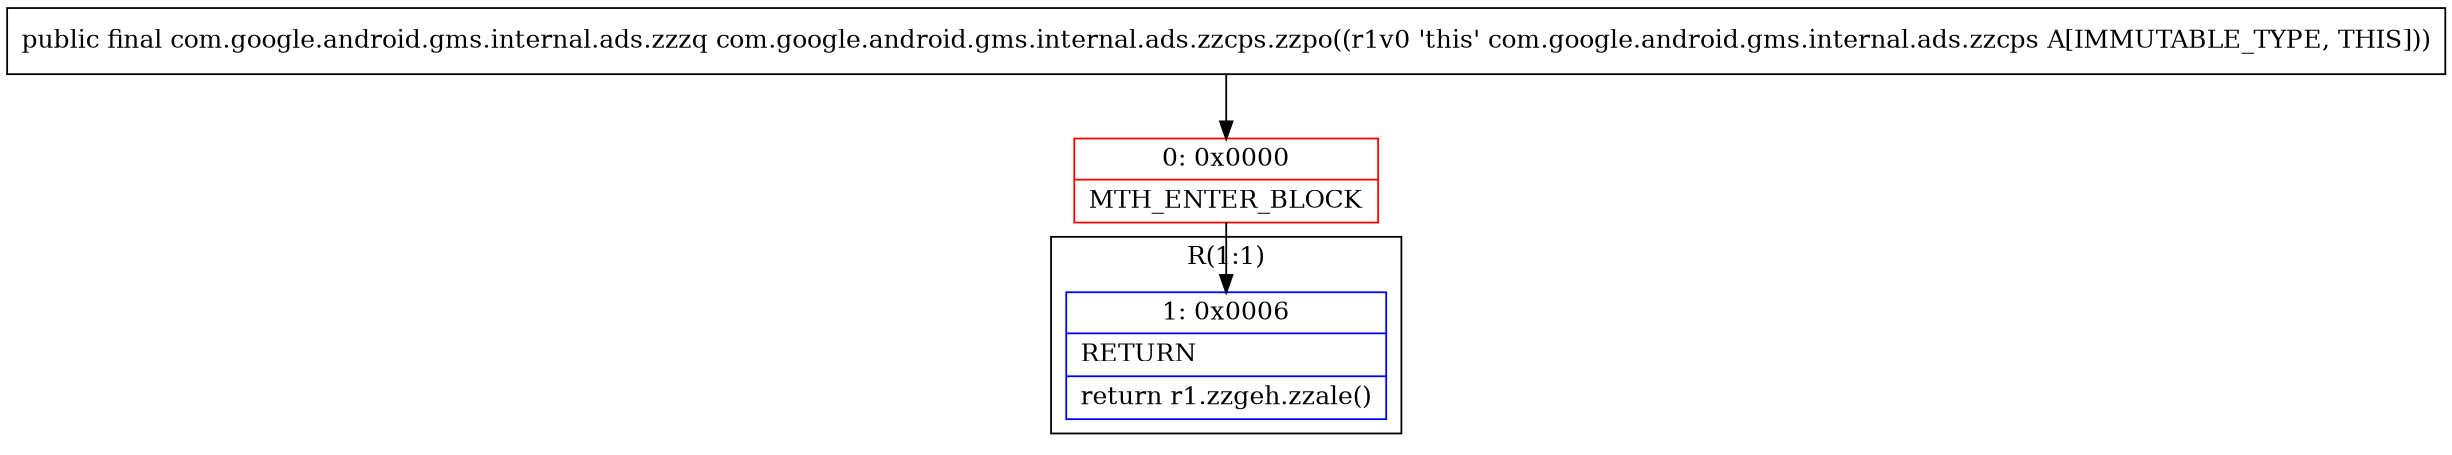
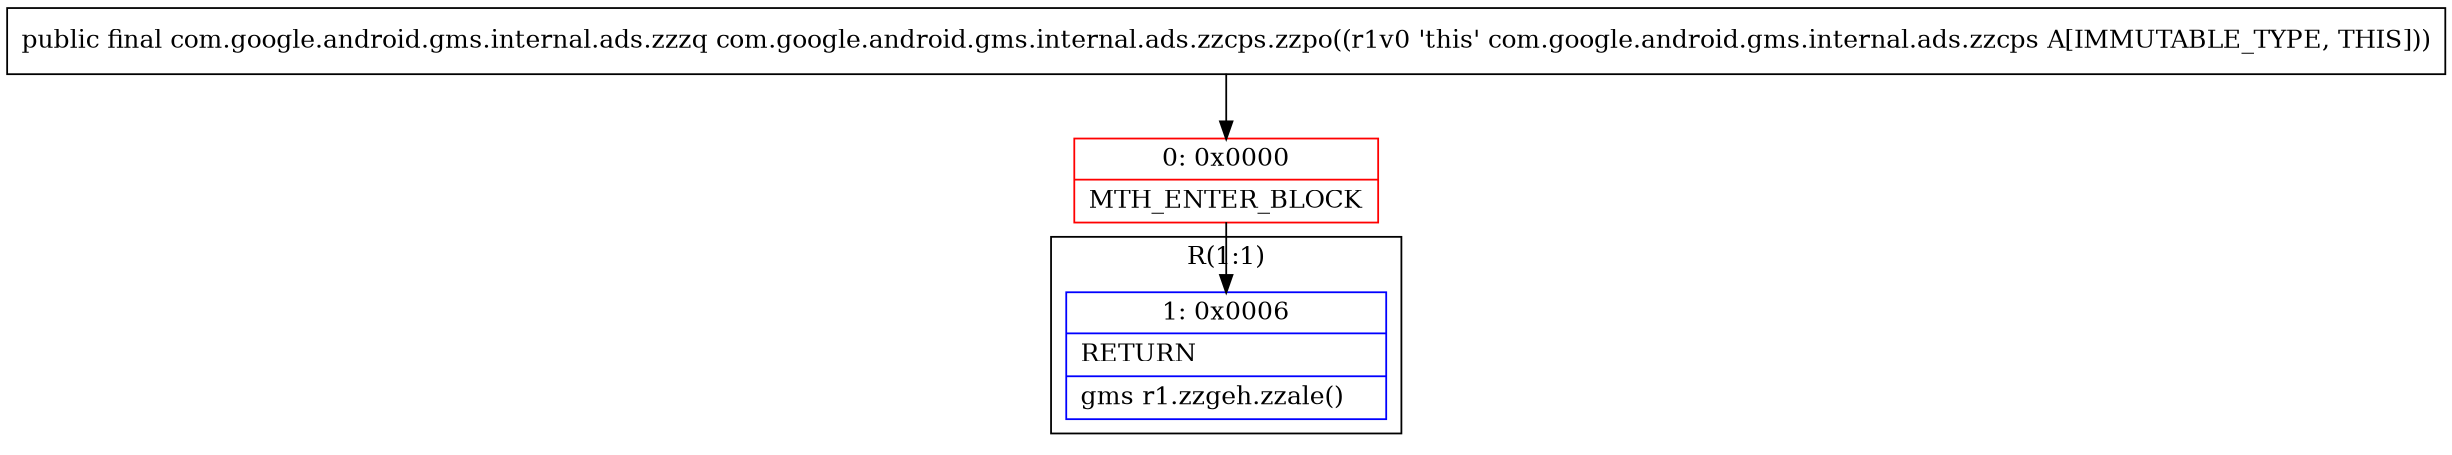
(1226, 397) -> (1213, 397)
